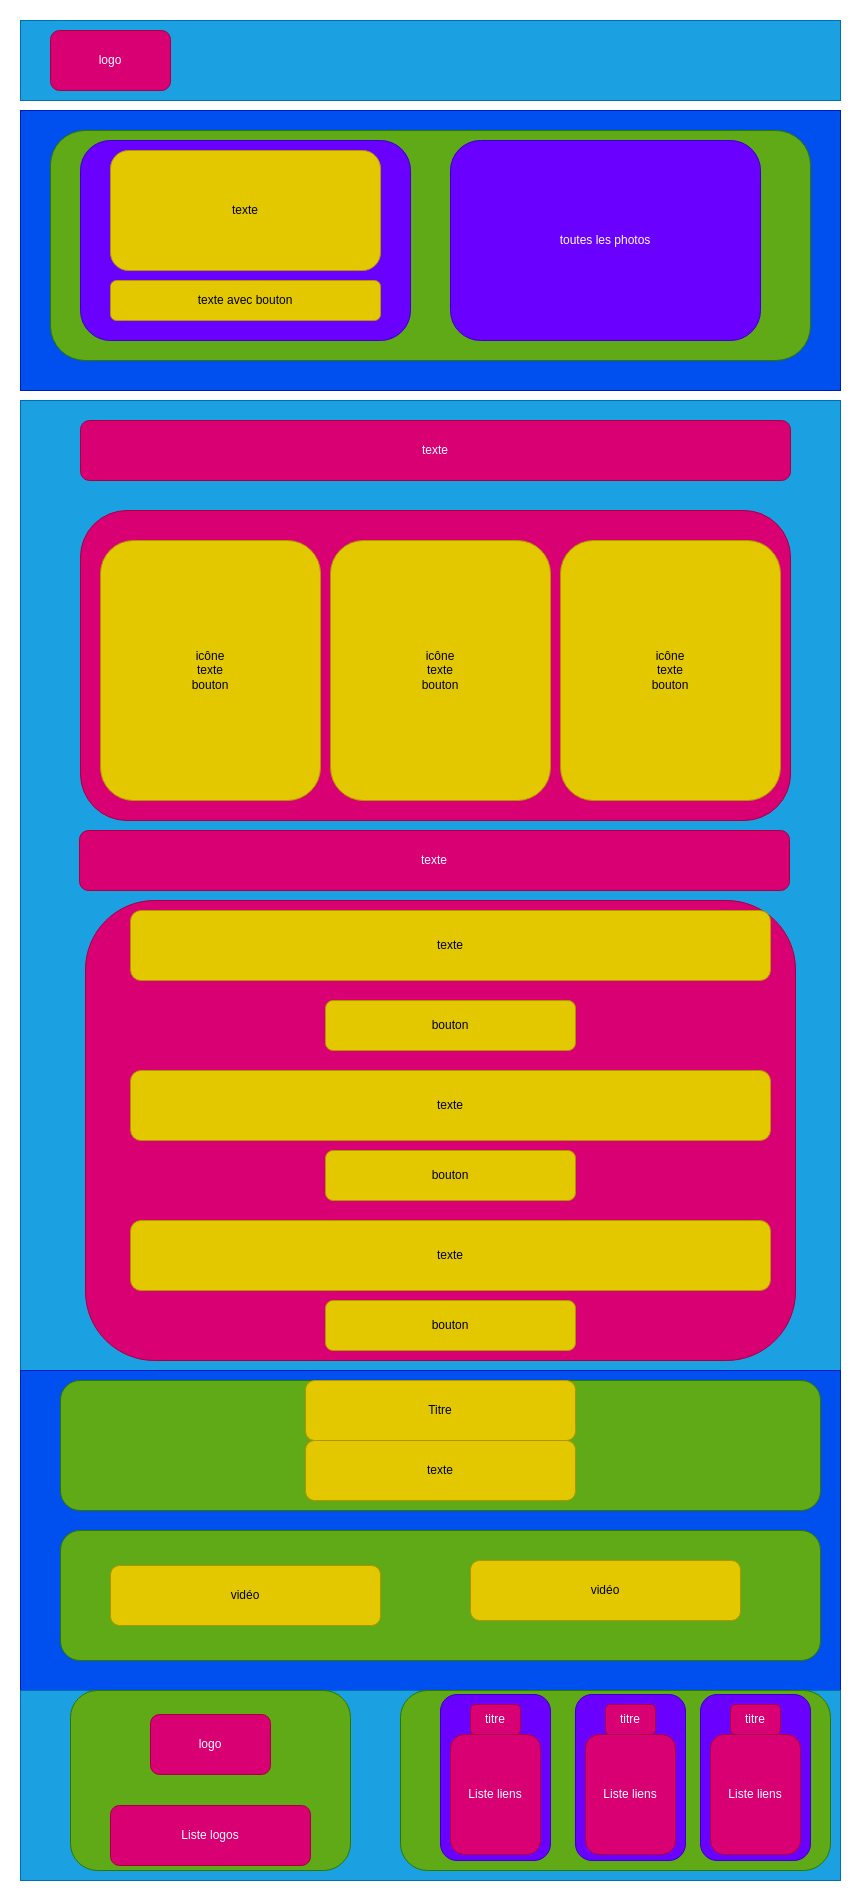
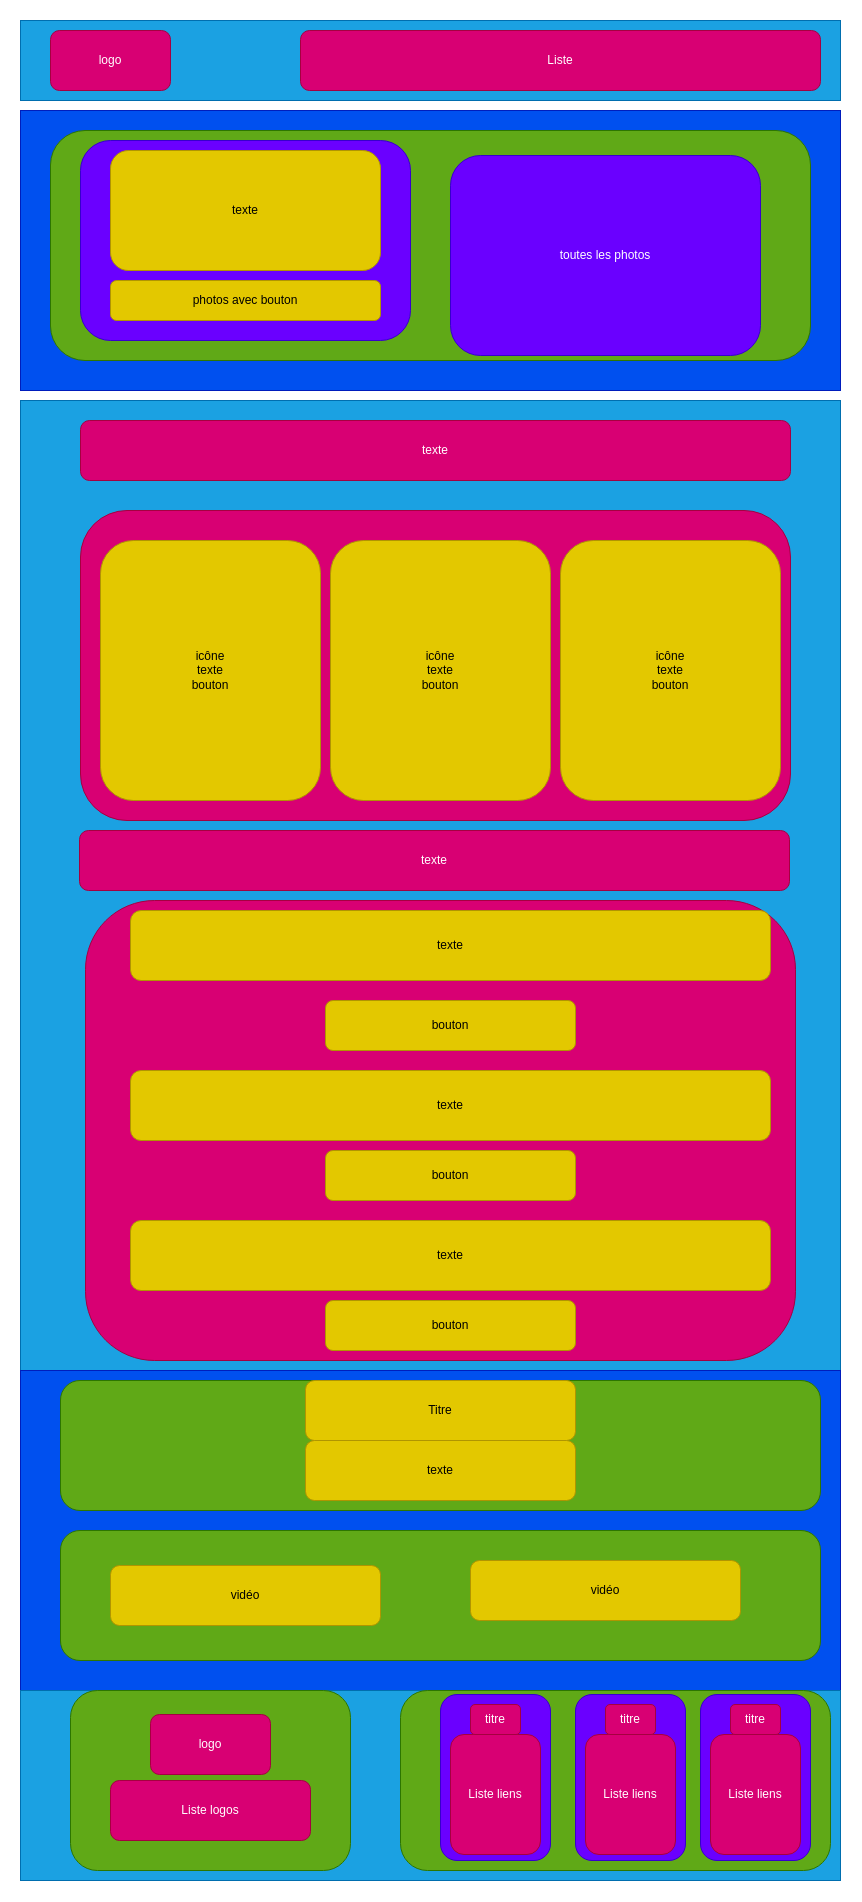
none -> (561, 61)
(606, 241) -> (606, 256)
(246, 301) -> (246, 301)
(211, 1836) -> (211, 1811)
